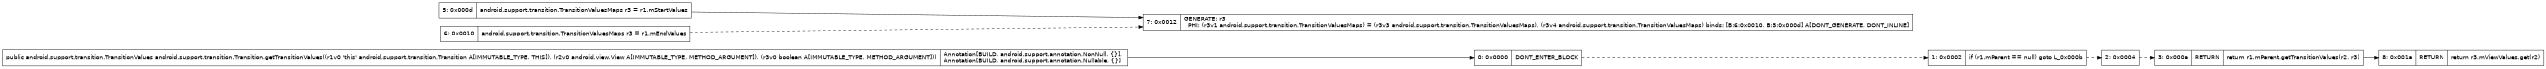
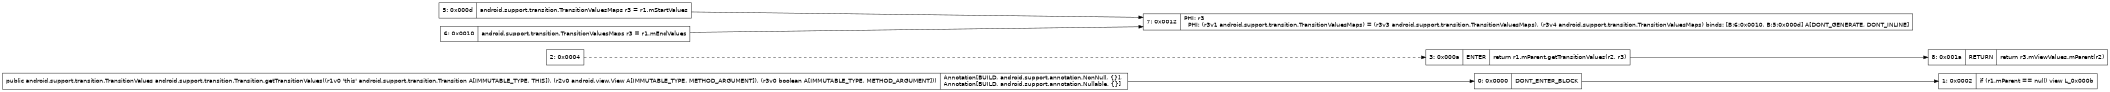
(1206, 19) -> (1195, 19)
(914, 30) -> (914, 30)
(1753, 58) -> (1758, 81)
(2026, 58) -> (2037, 81)
(2092, 58) -> none
(2207, 58) -> (1476, 57)
(2496, 58) -> (2052, 57)
